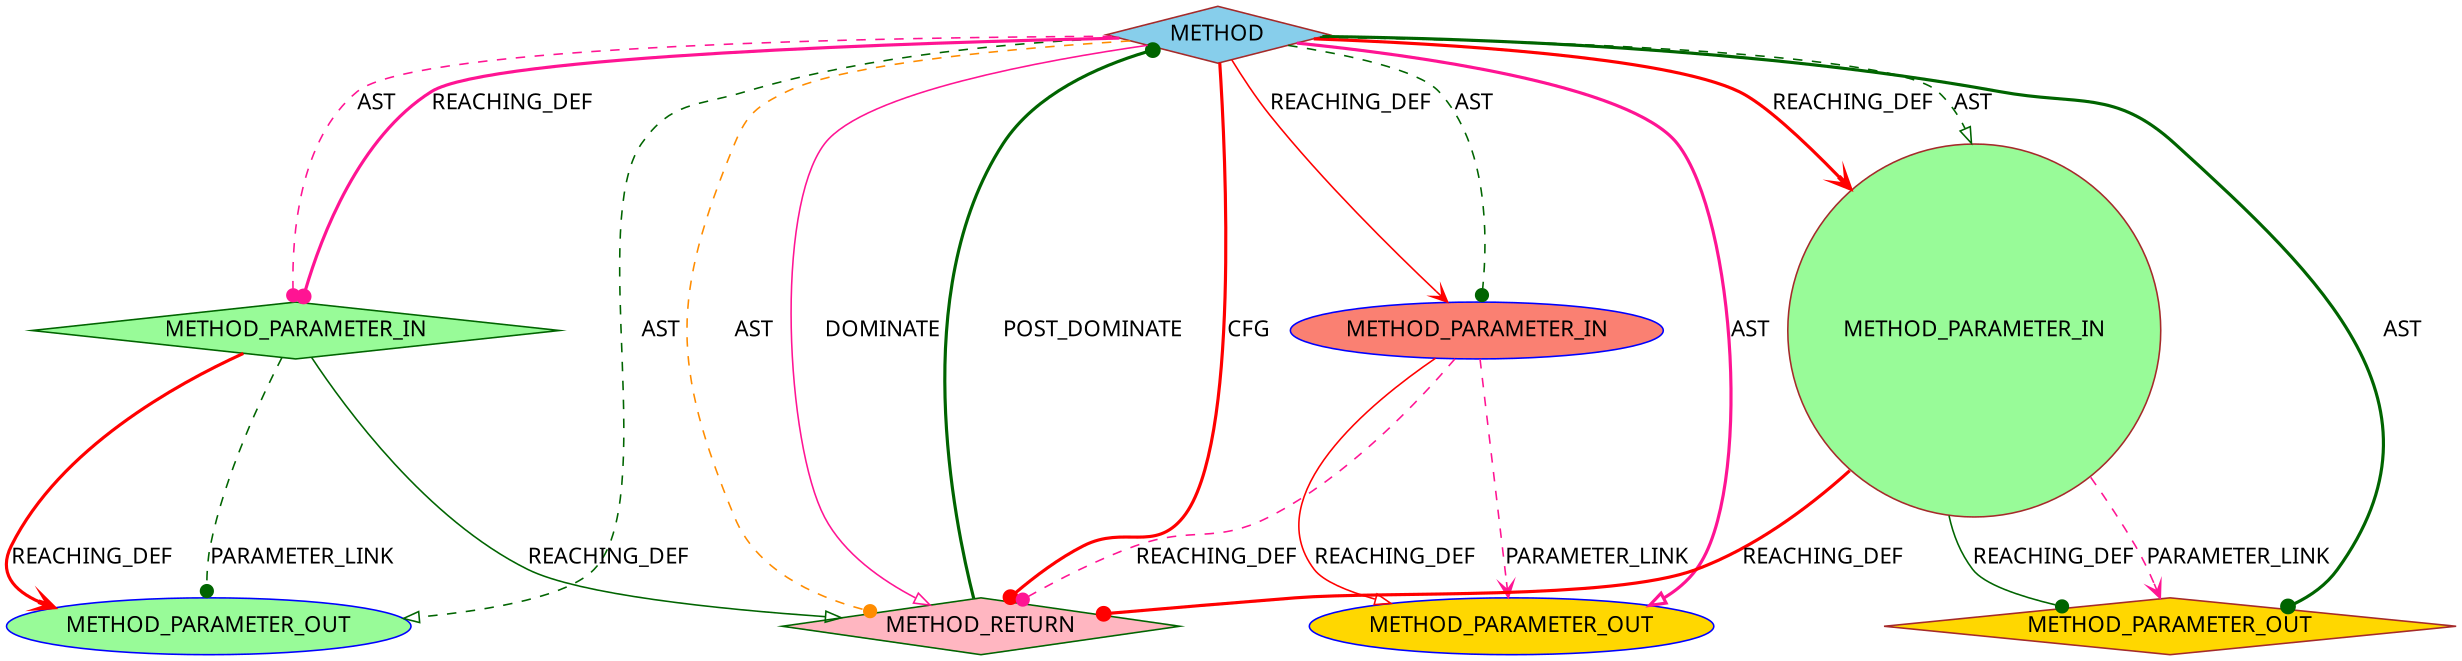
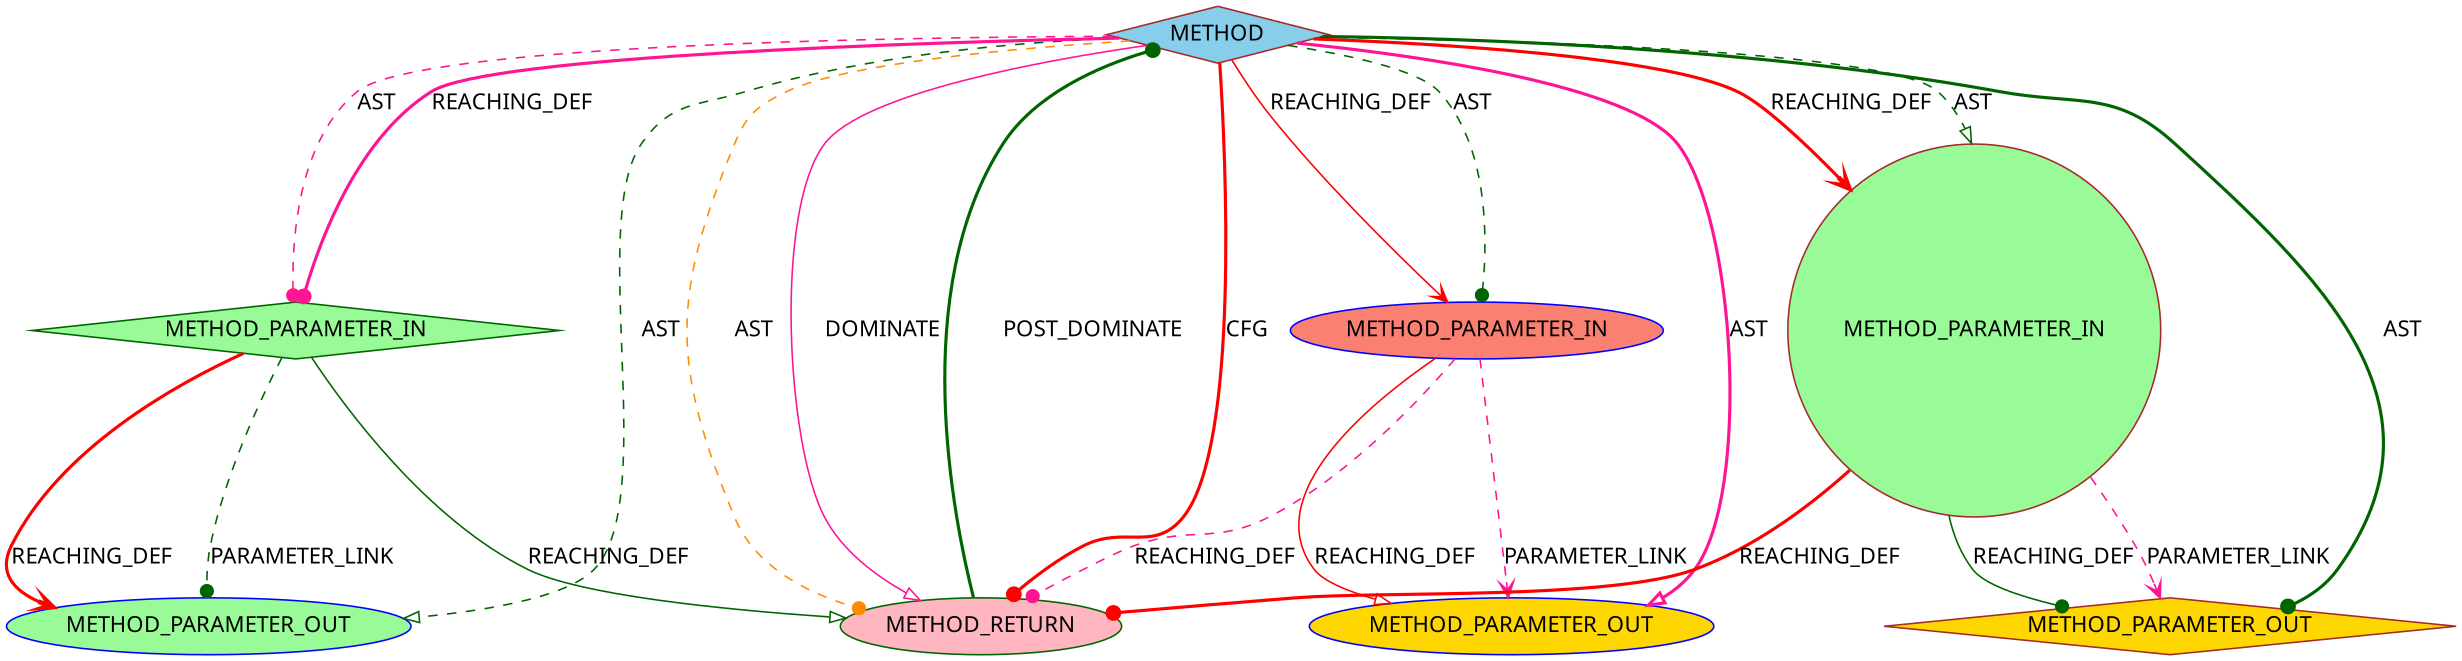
(981, 626) -> (981, 626)
